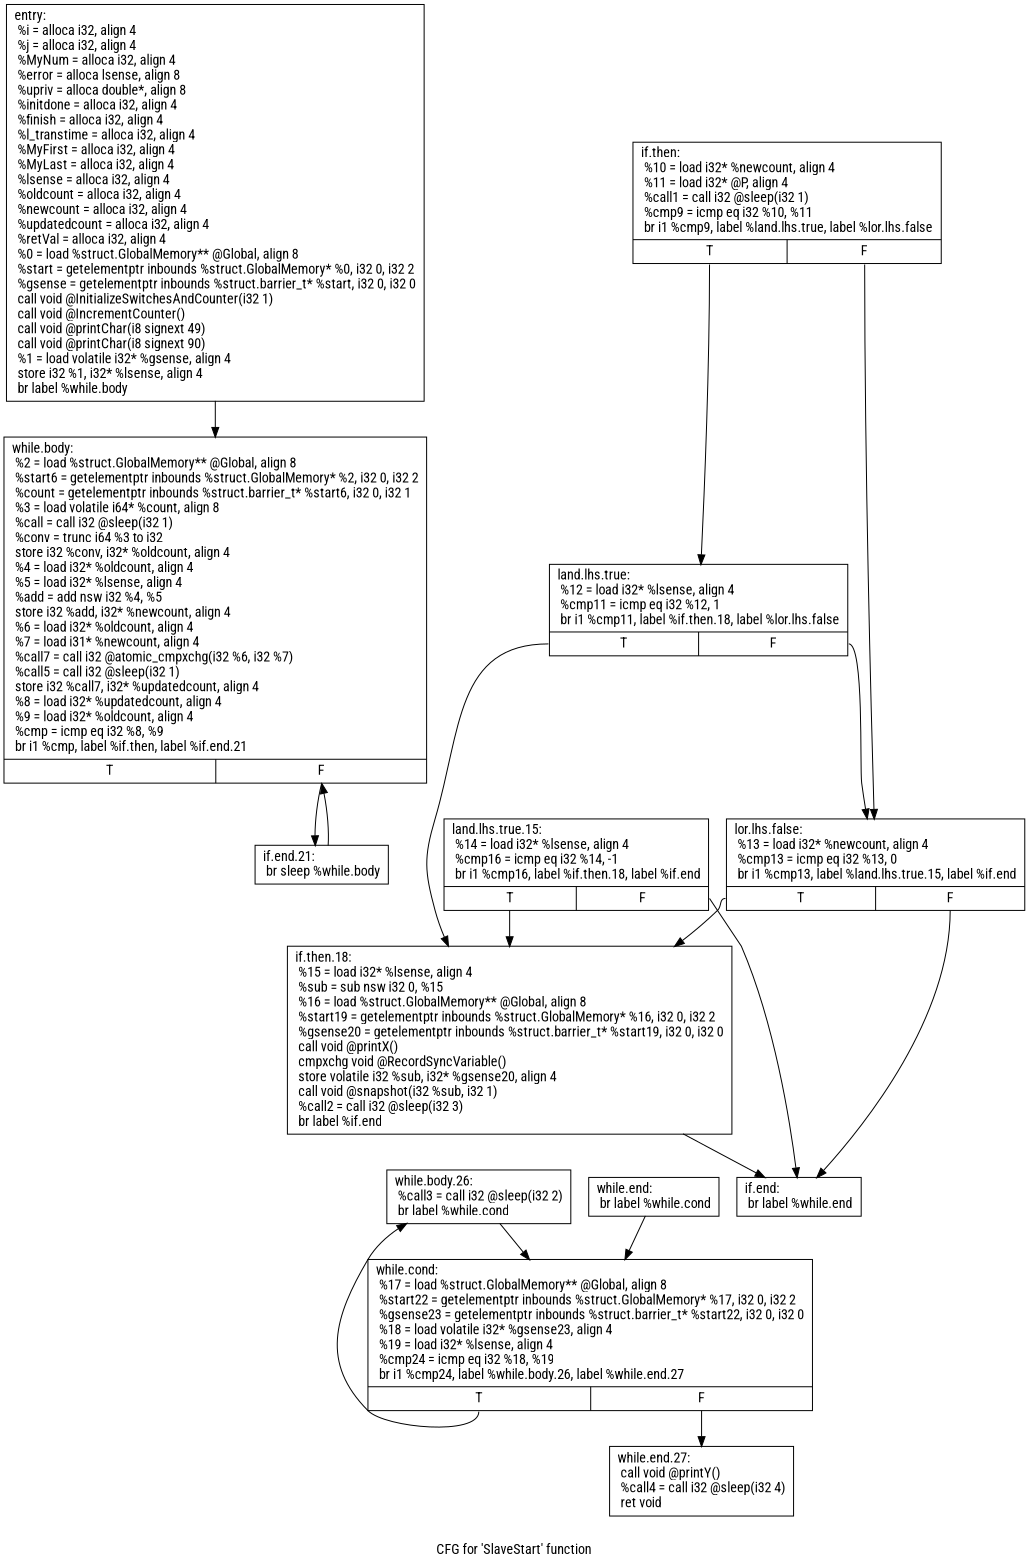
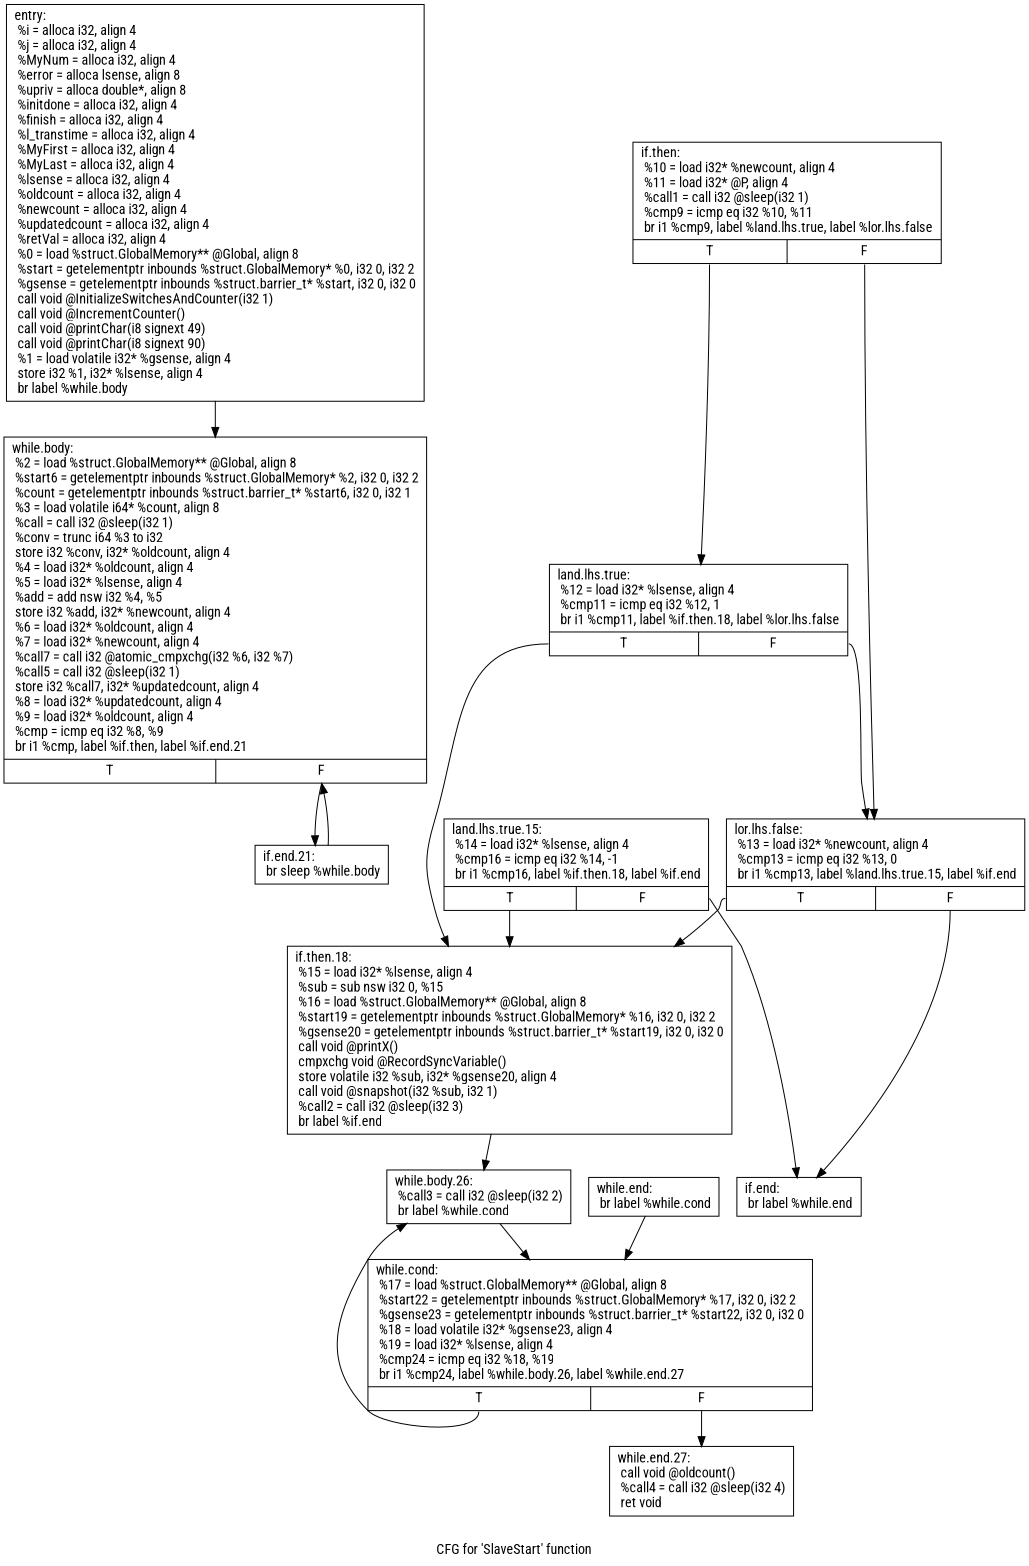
(106, 642) -> (106, 642)
(720, 1153) -> (489, 1147)
(669, 1473) -> (677, 1473)
